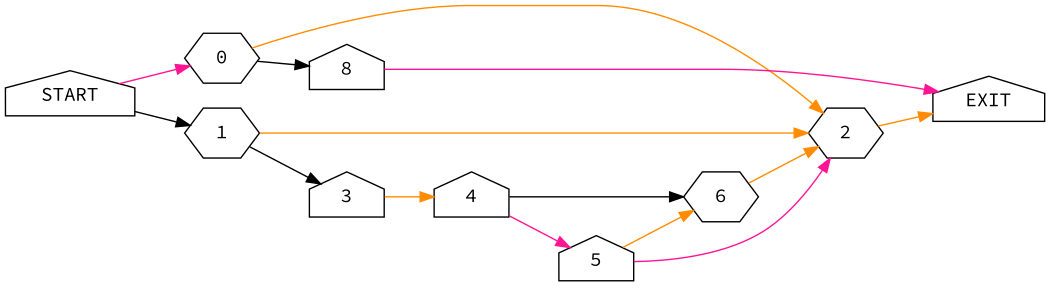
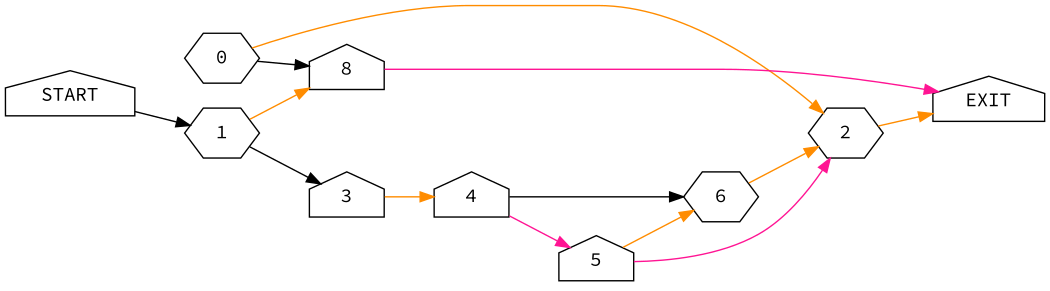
(148, 77) -> none
(527, 133) -> (273, 107)
